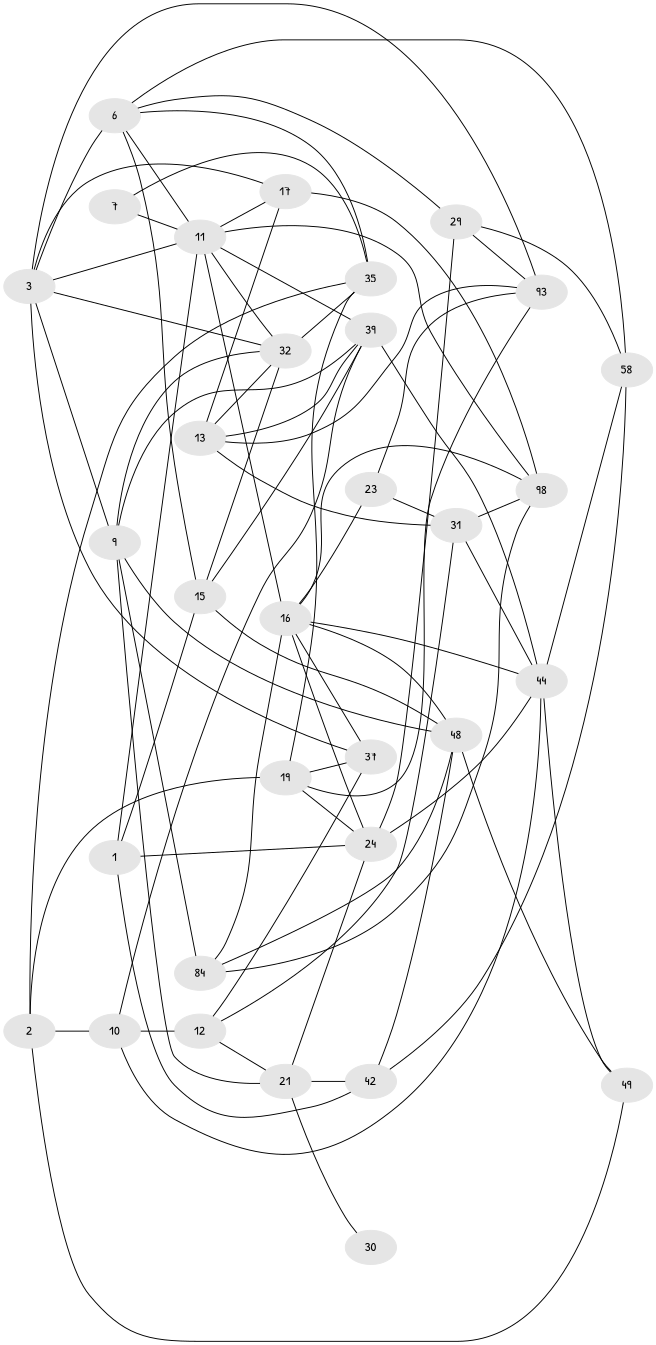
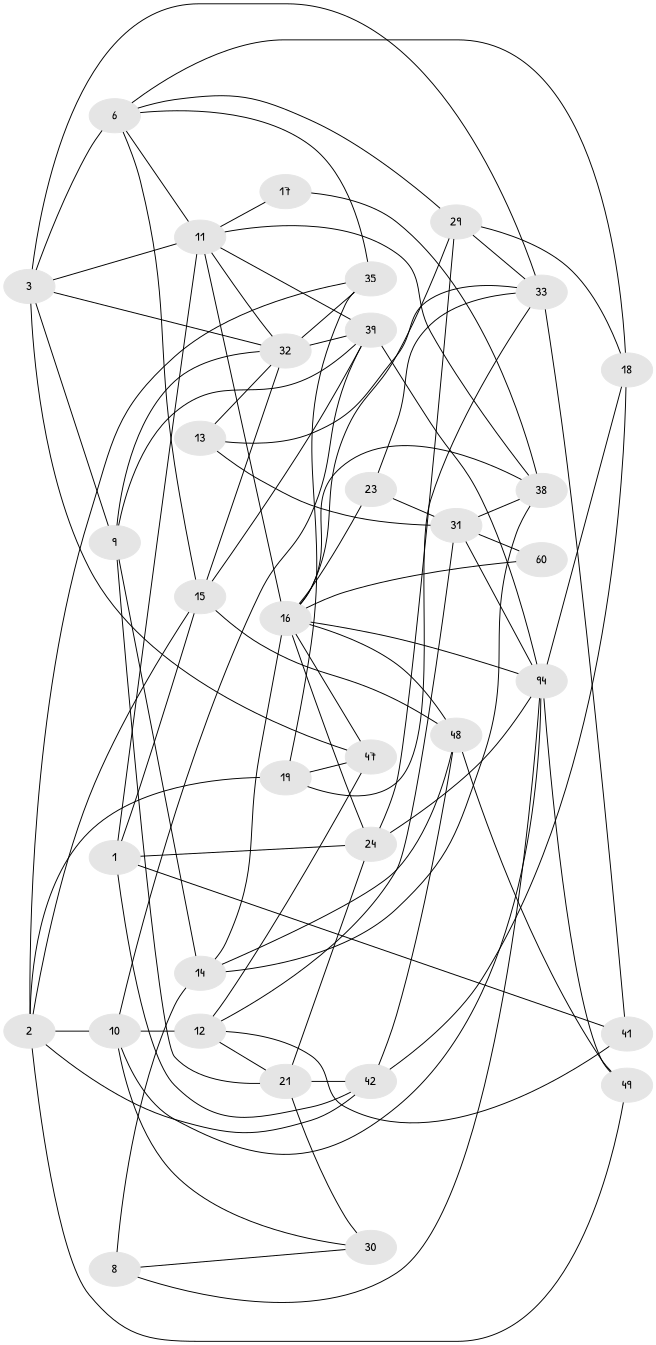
(123, 169) -> none
(115, 207) -> none
(542, 292) -> (542, 292)
(239, 326) -> none
(627, 370) -> (627, 370)
(306, 411) -> (324, 341)
none -> (350, 423)
(542, 490) -> (542, 490)
none -> (542, 560)
(259, 677) -> none
(542, 681) -> (542, 681)
(371, 757) -> (371, 757)
none -> (87, 804)
(328, 811) -> none
(200, 973) -> (200, 973)
none -> (627, 1034)
none -> (202, 1127)
none -> (193, 1190)
none -> (115, 1269)
